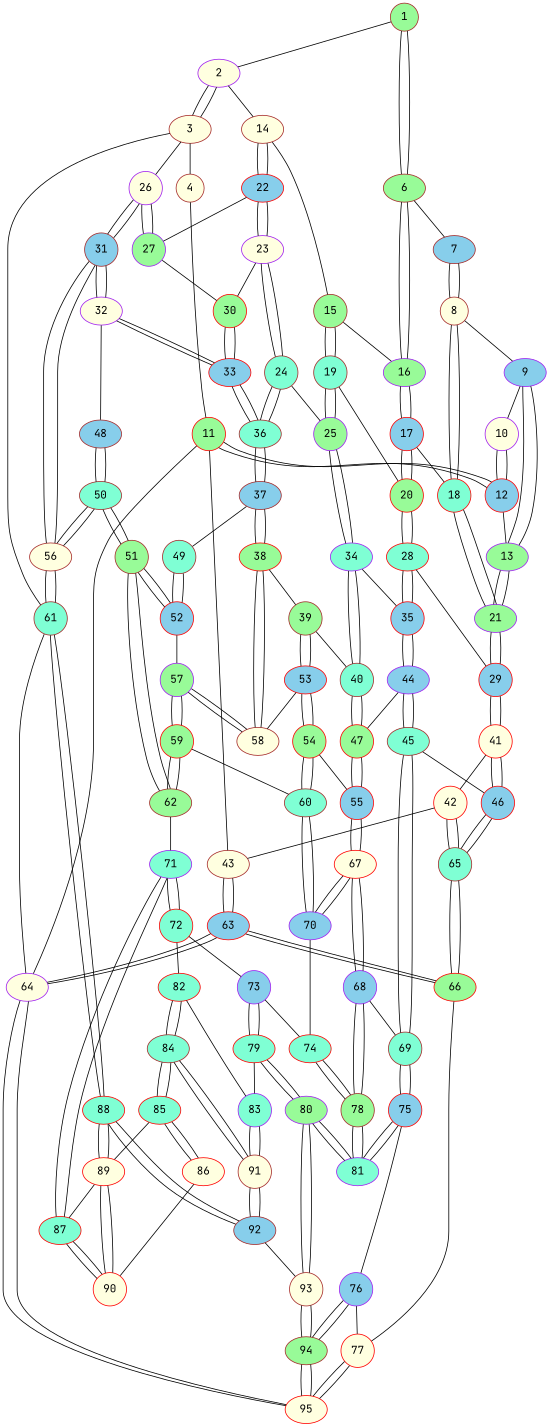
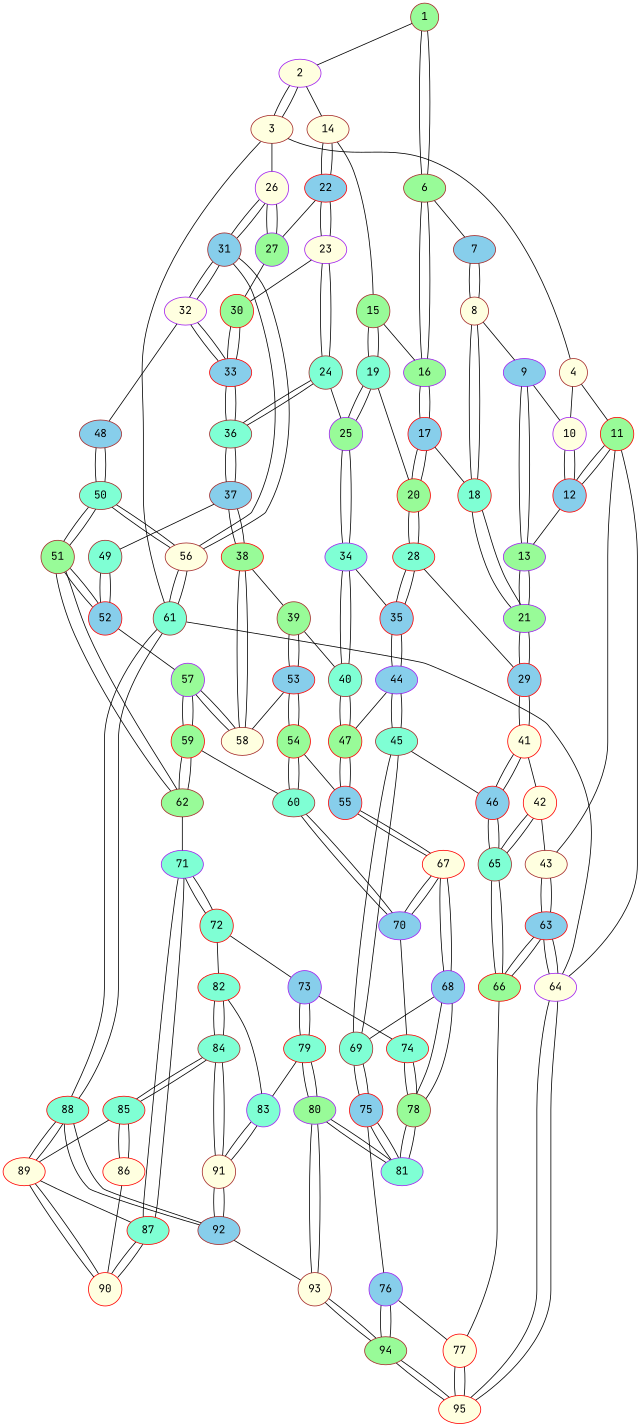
none -> (572, 402)
